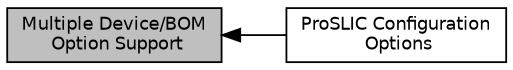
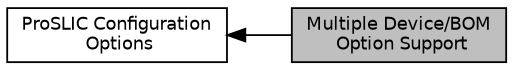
(263, 35) -> (269, 35)
